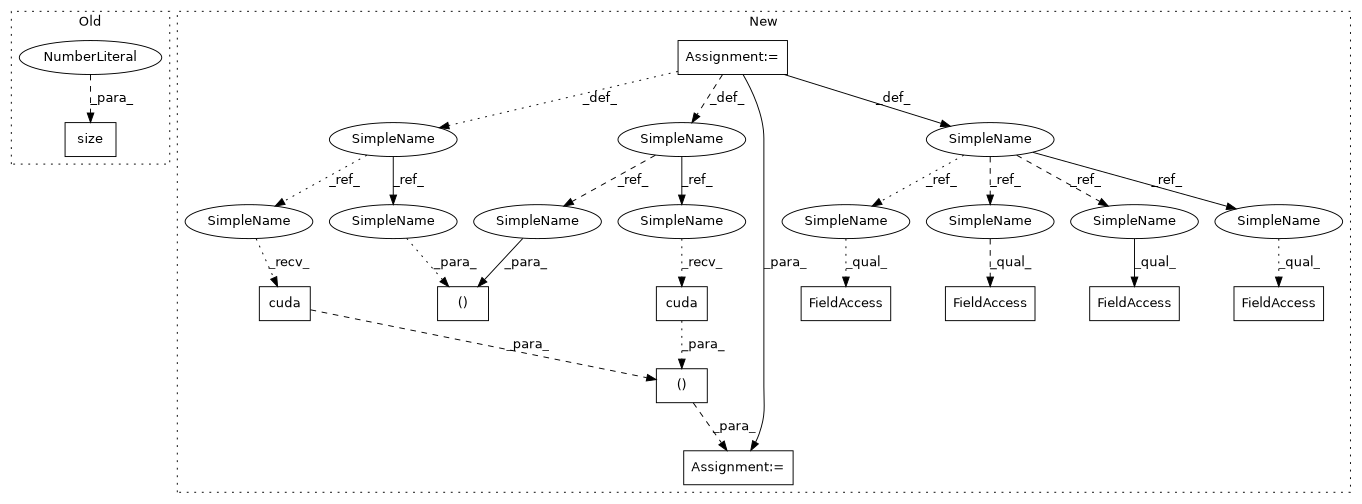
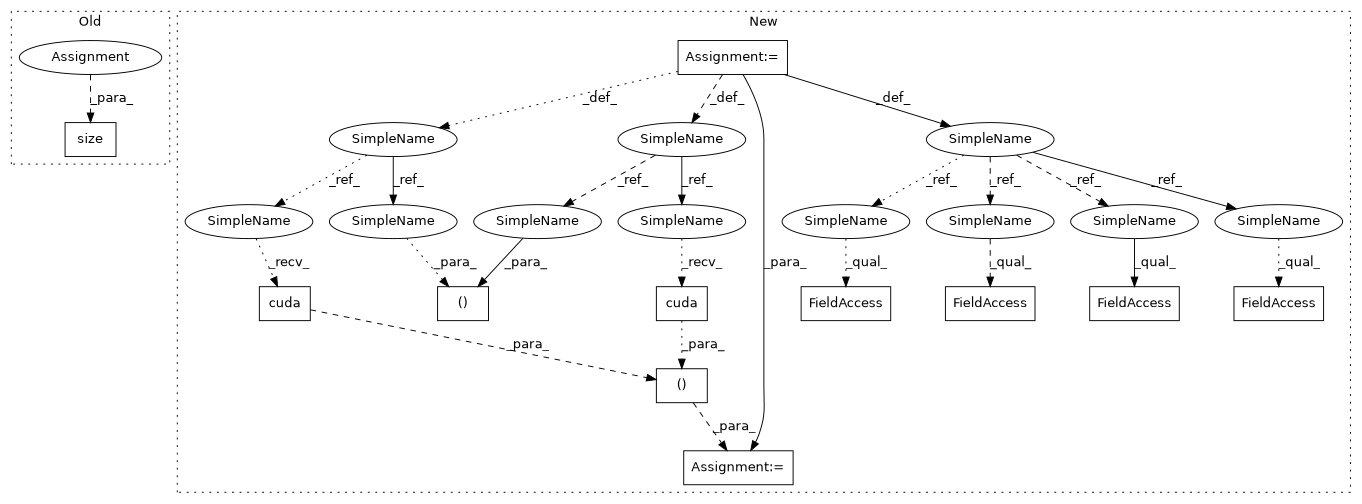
(91, 58) -> (91, 58)
